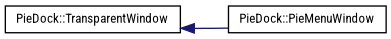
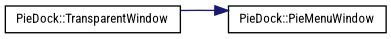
(211, 28) -> (198, 10)
